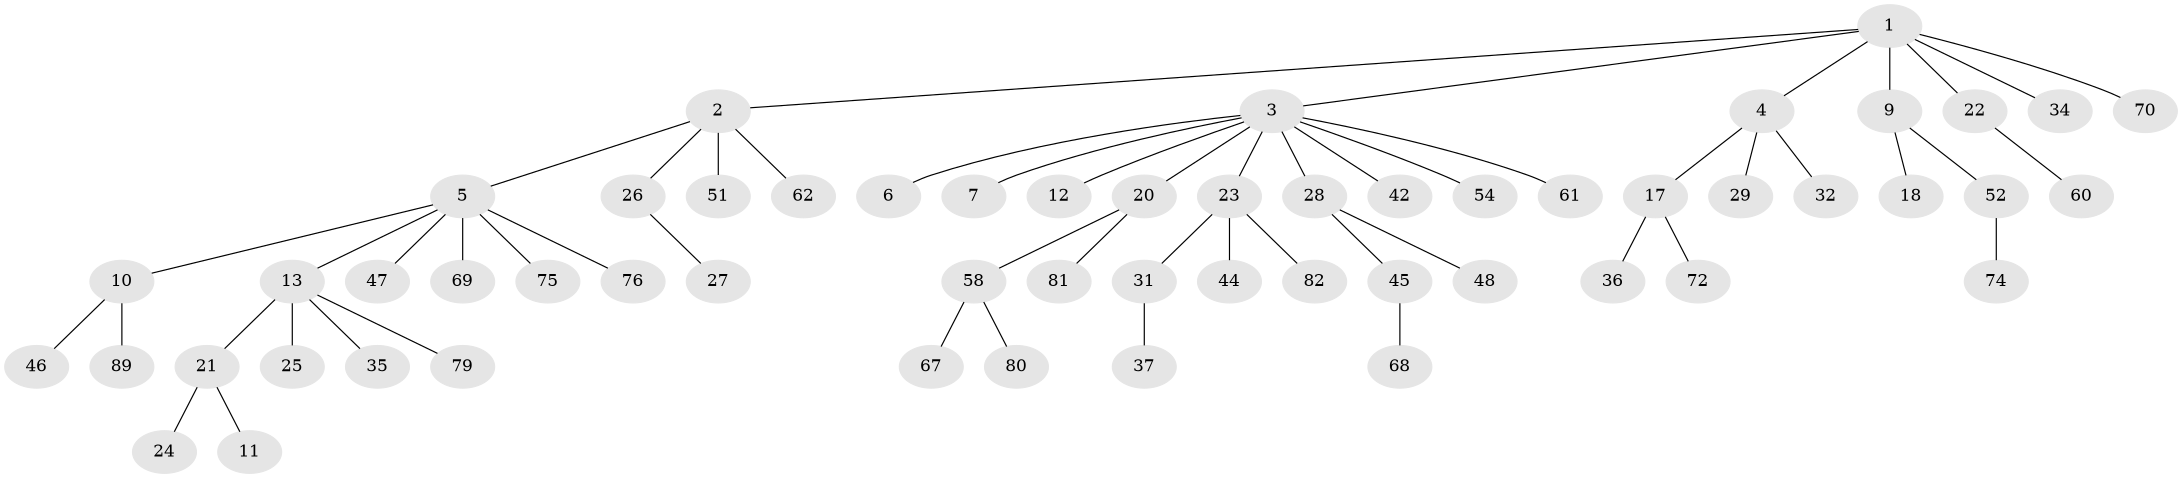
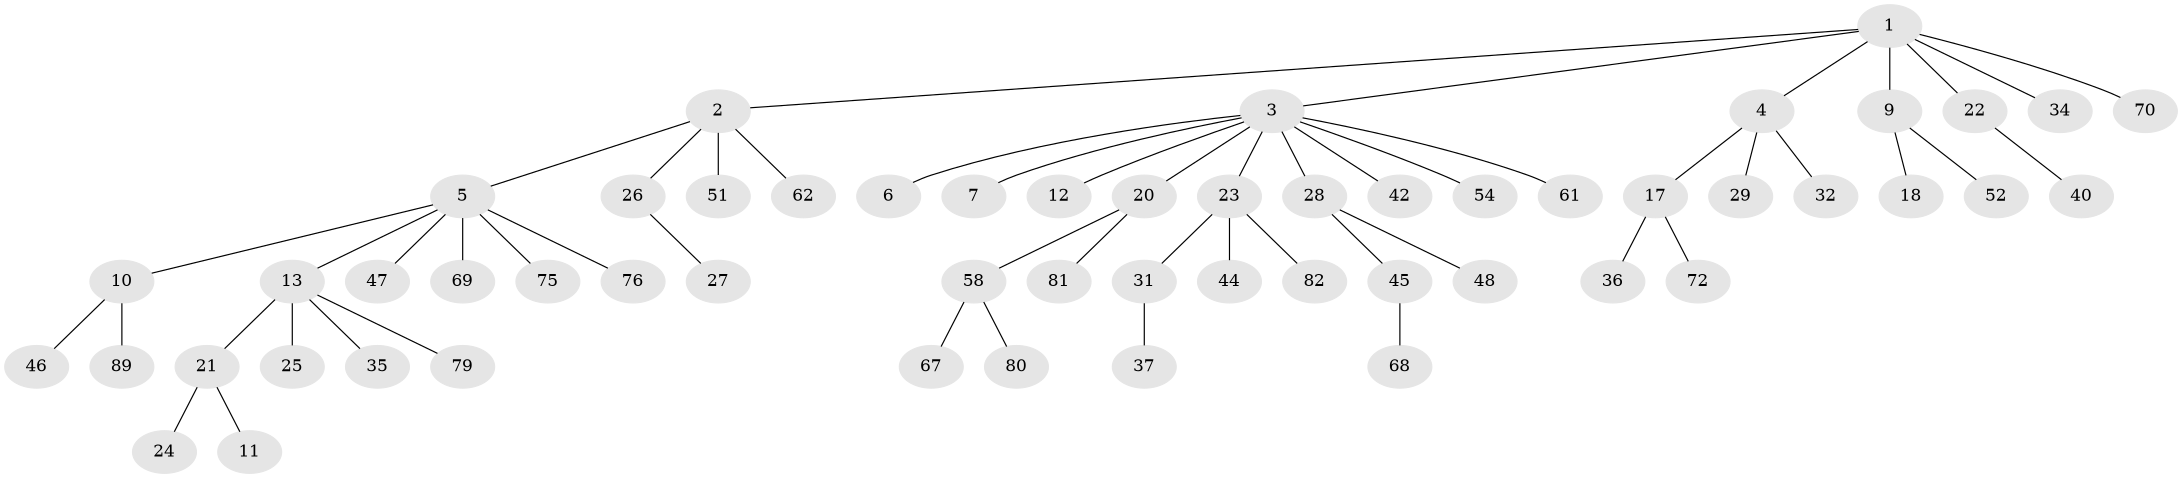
(2081, 196) -> (2081, 196)
(1996, 282) -> none
